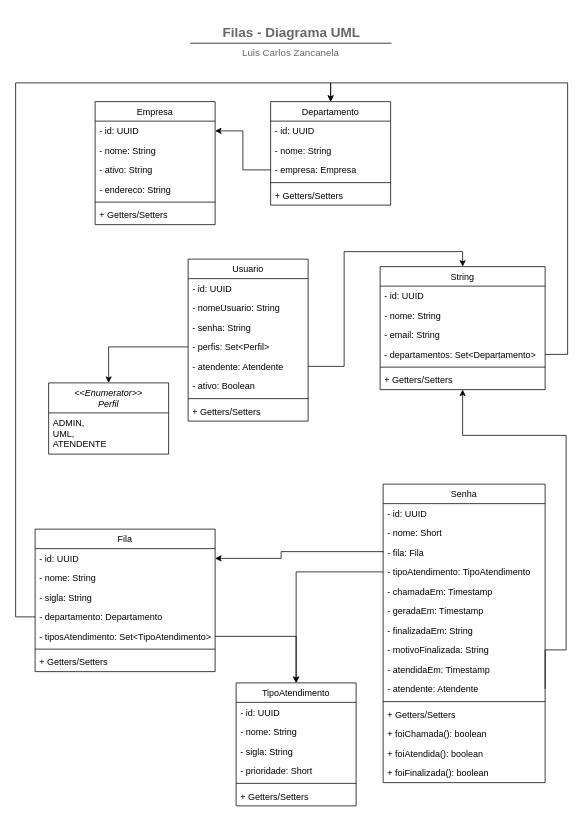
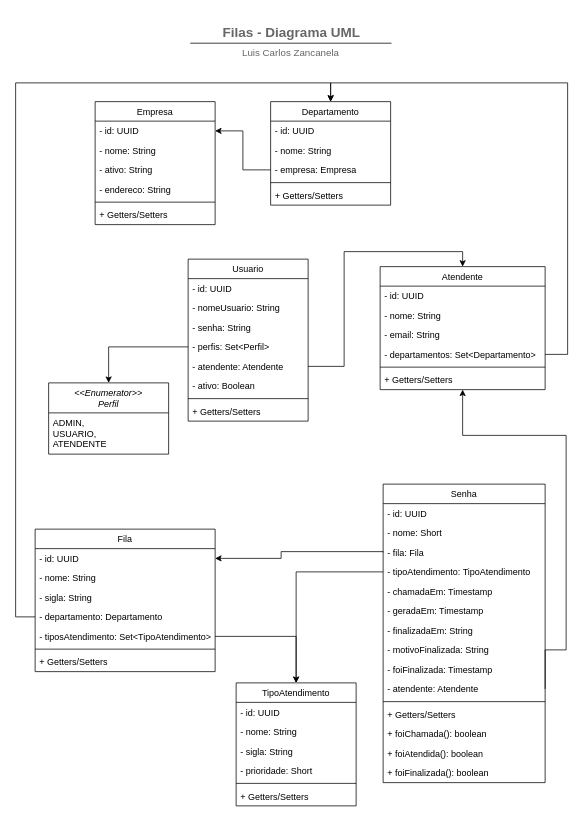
(330, 97) -> (330, 97)
(462, 277) -> (462, 277)
(66, 423) -> (66, 423)
(439, 670) -> (443, 670)
